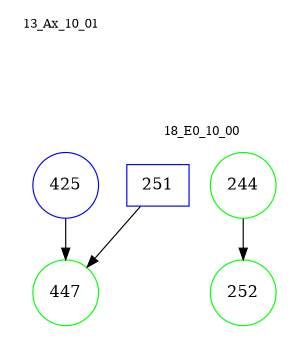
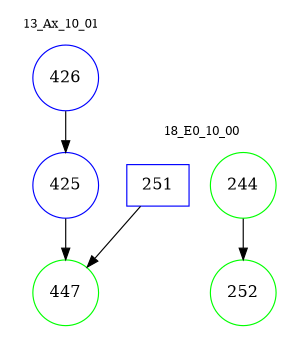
none -> (66, 78)
